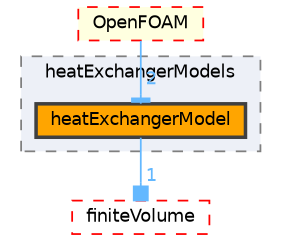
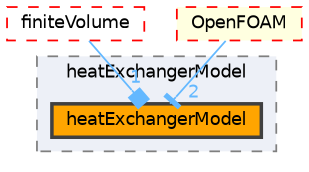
(141, 73) -> (157, 73)
(141, 162) -> (112, 68)
